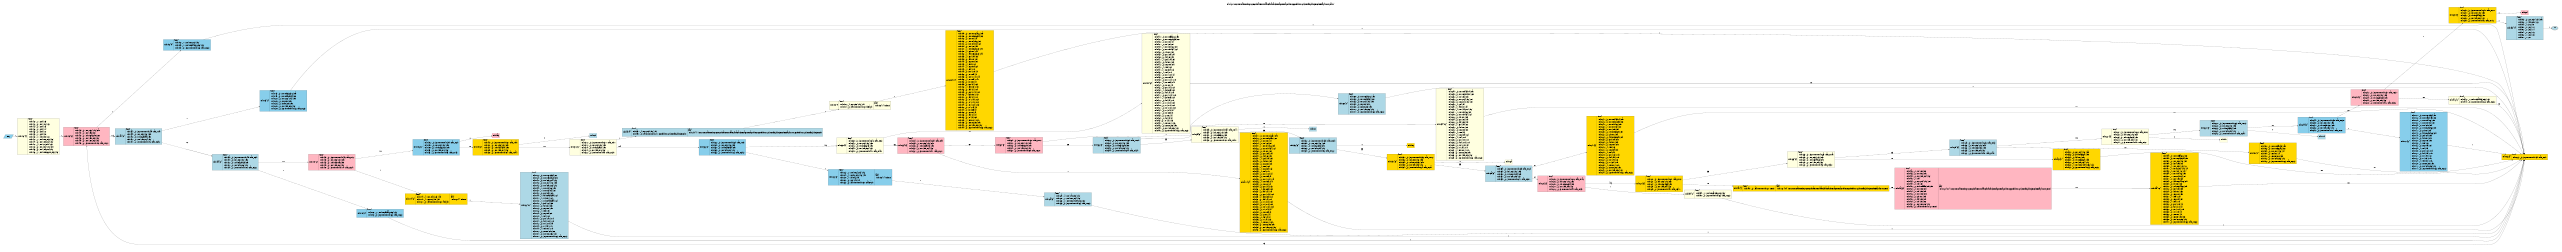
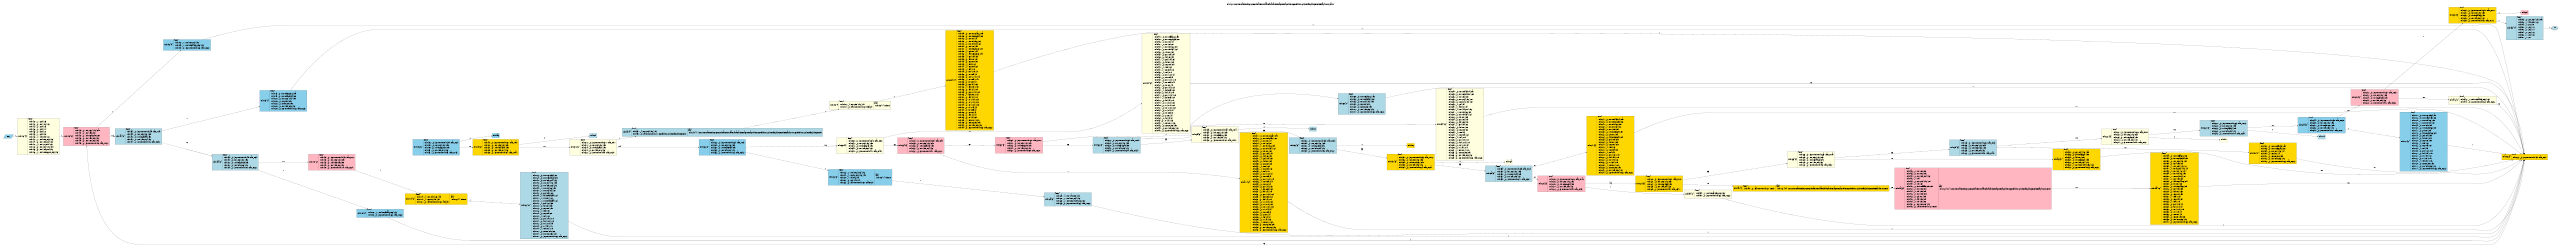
(496, 136) -> (496, 136)
(384, 155) -> none
